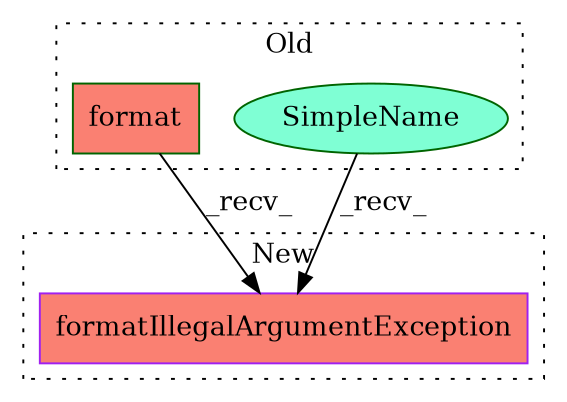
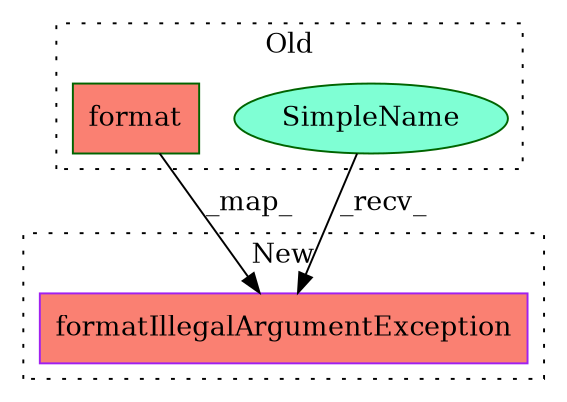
(250, 203) -> (250, 203)
